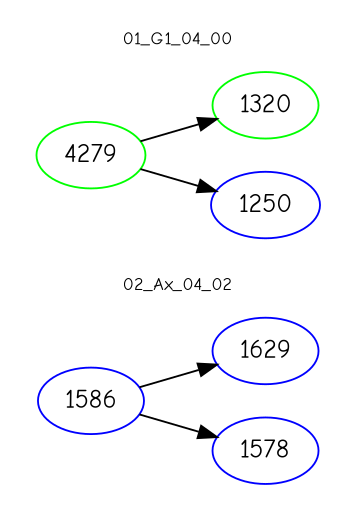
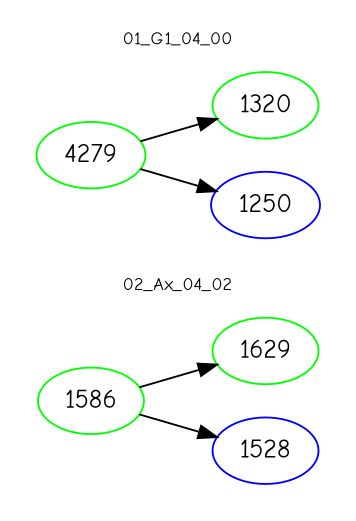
(266, 351) -> (266, 351)
(91, 401) -> (91, 401)
(266, 451) -> (266, 451)
